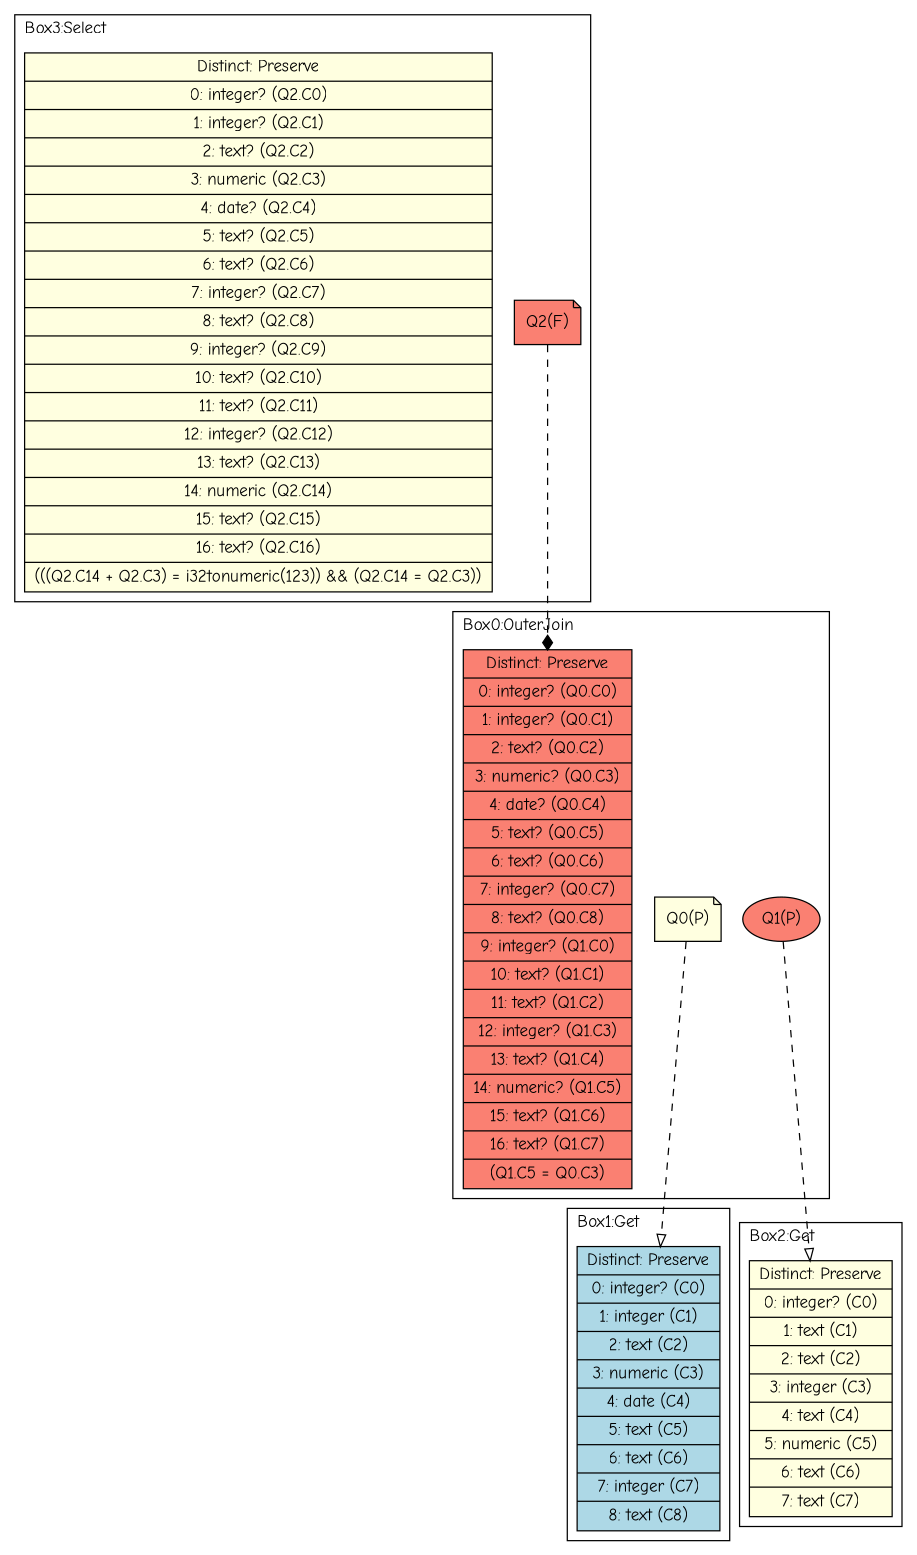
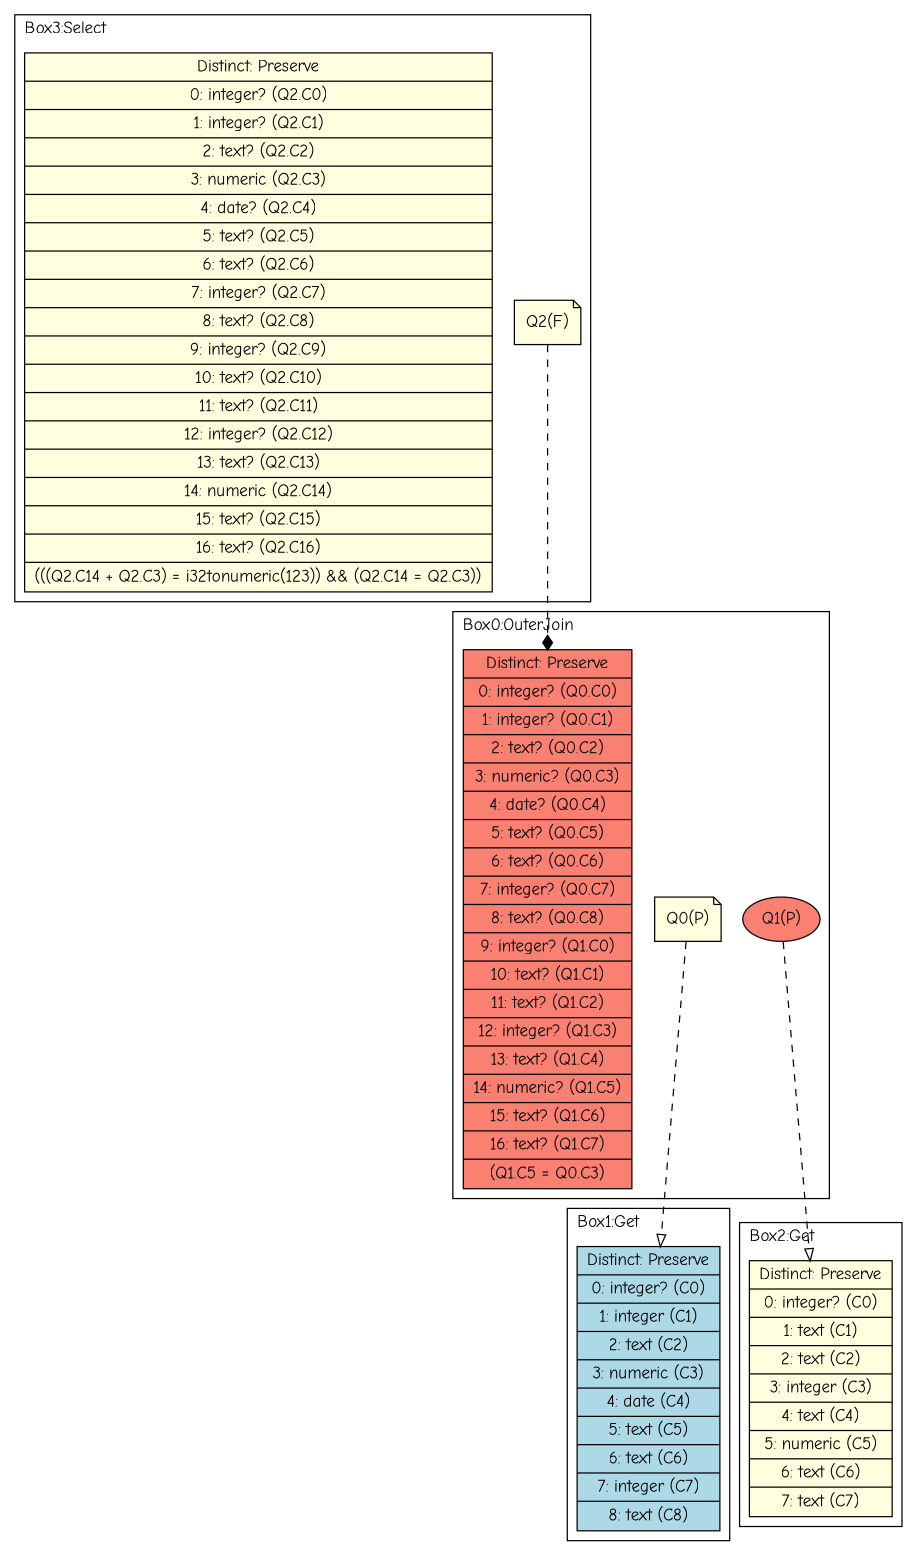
(548, 322) -> (548, 322)
